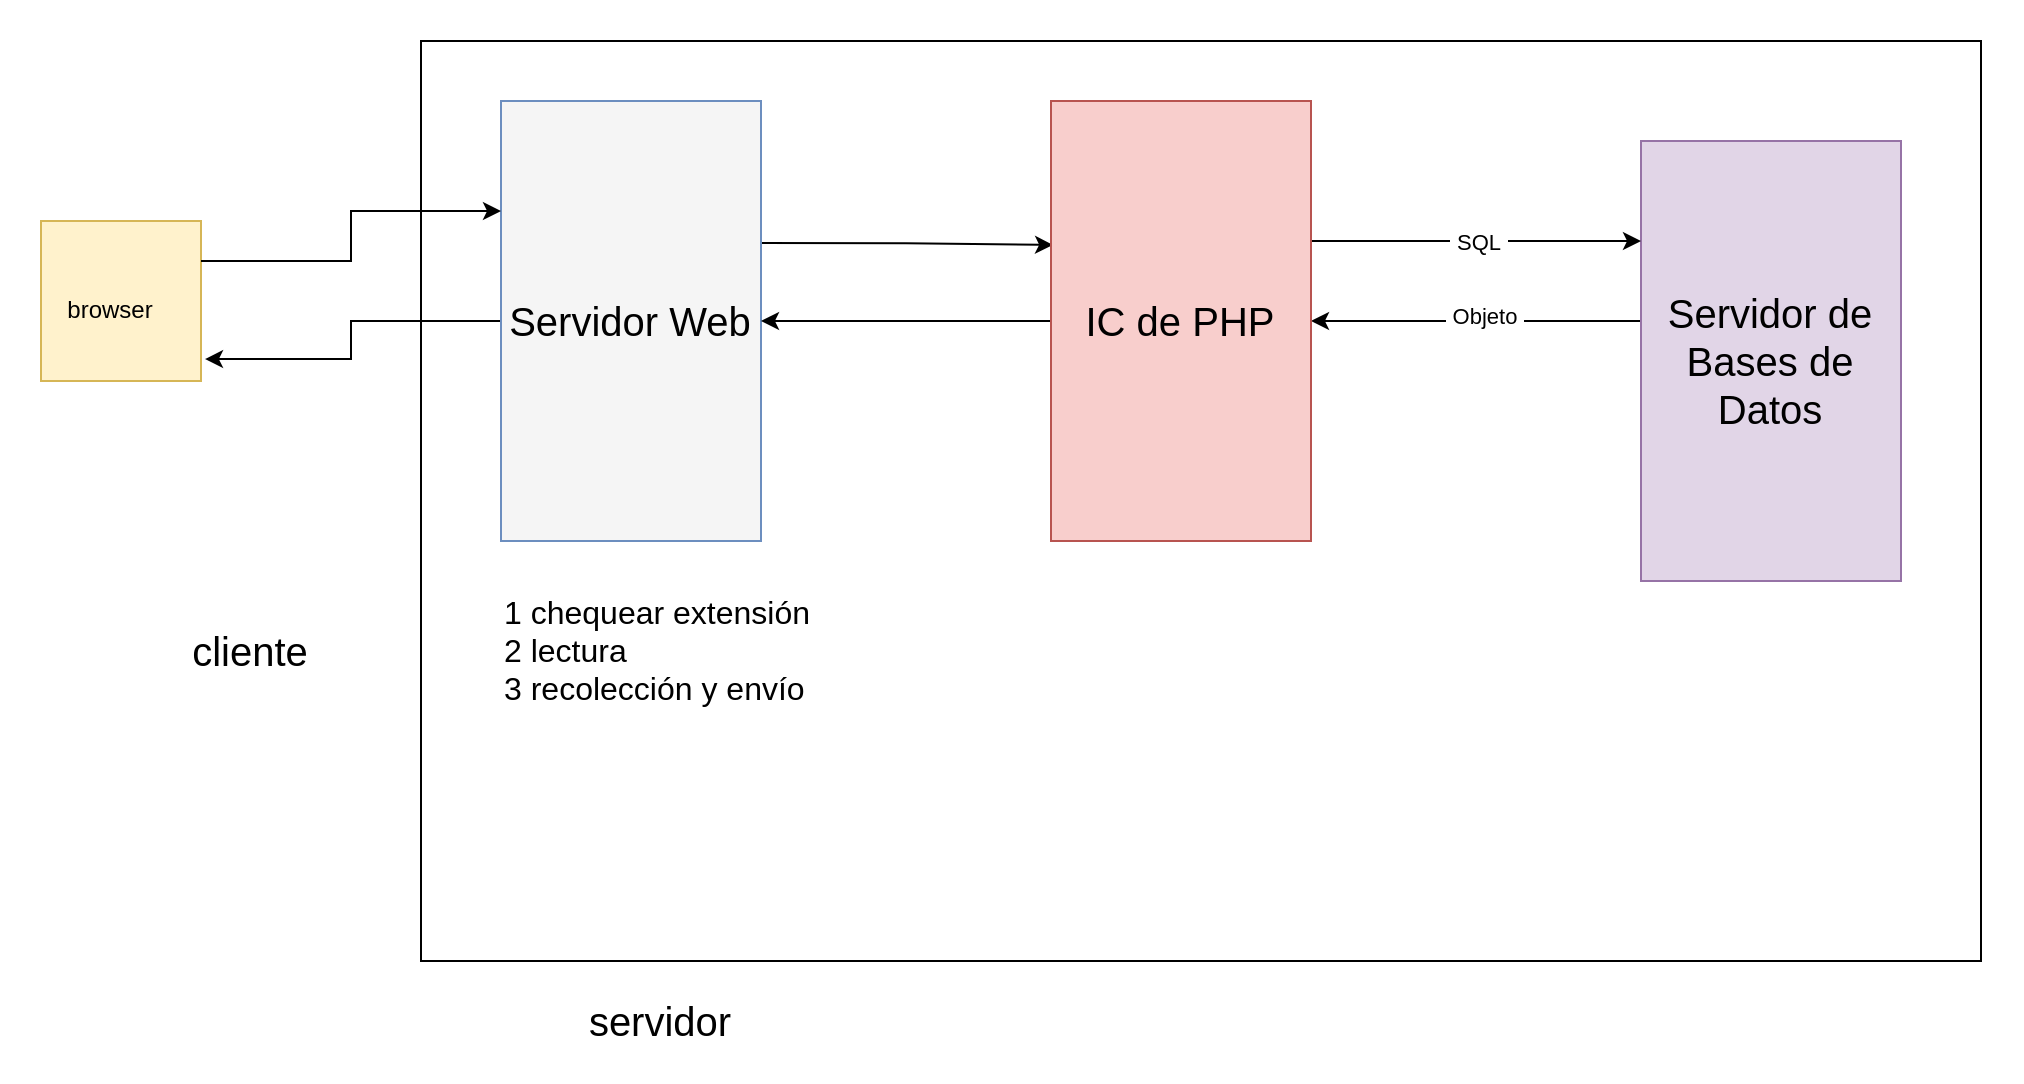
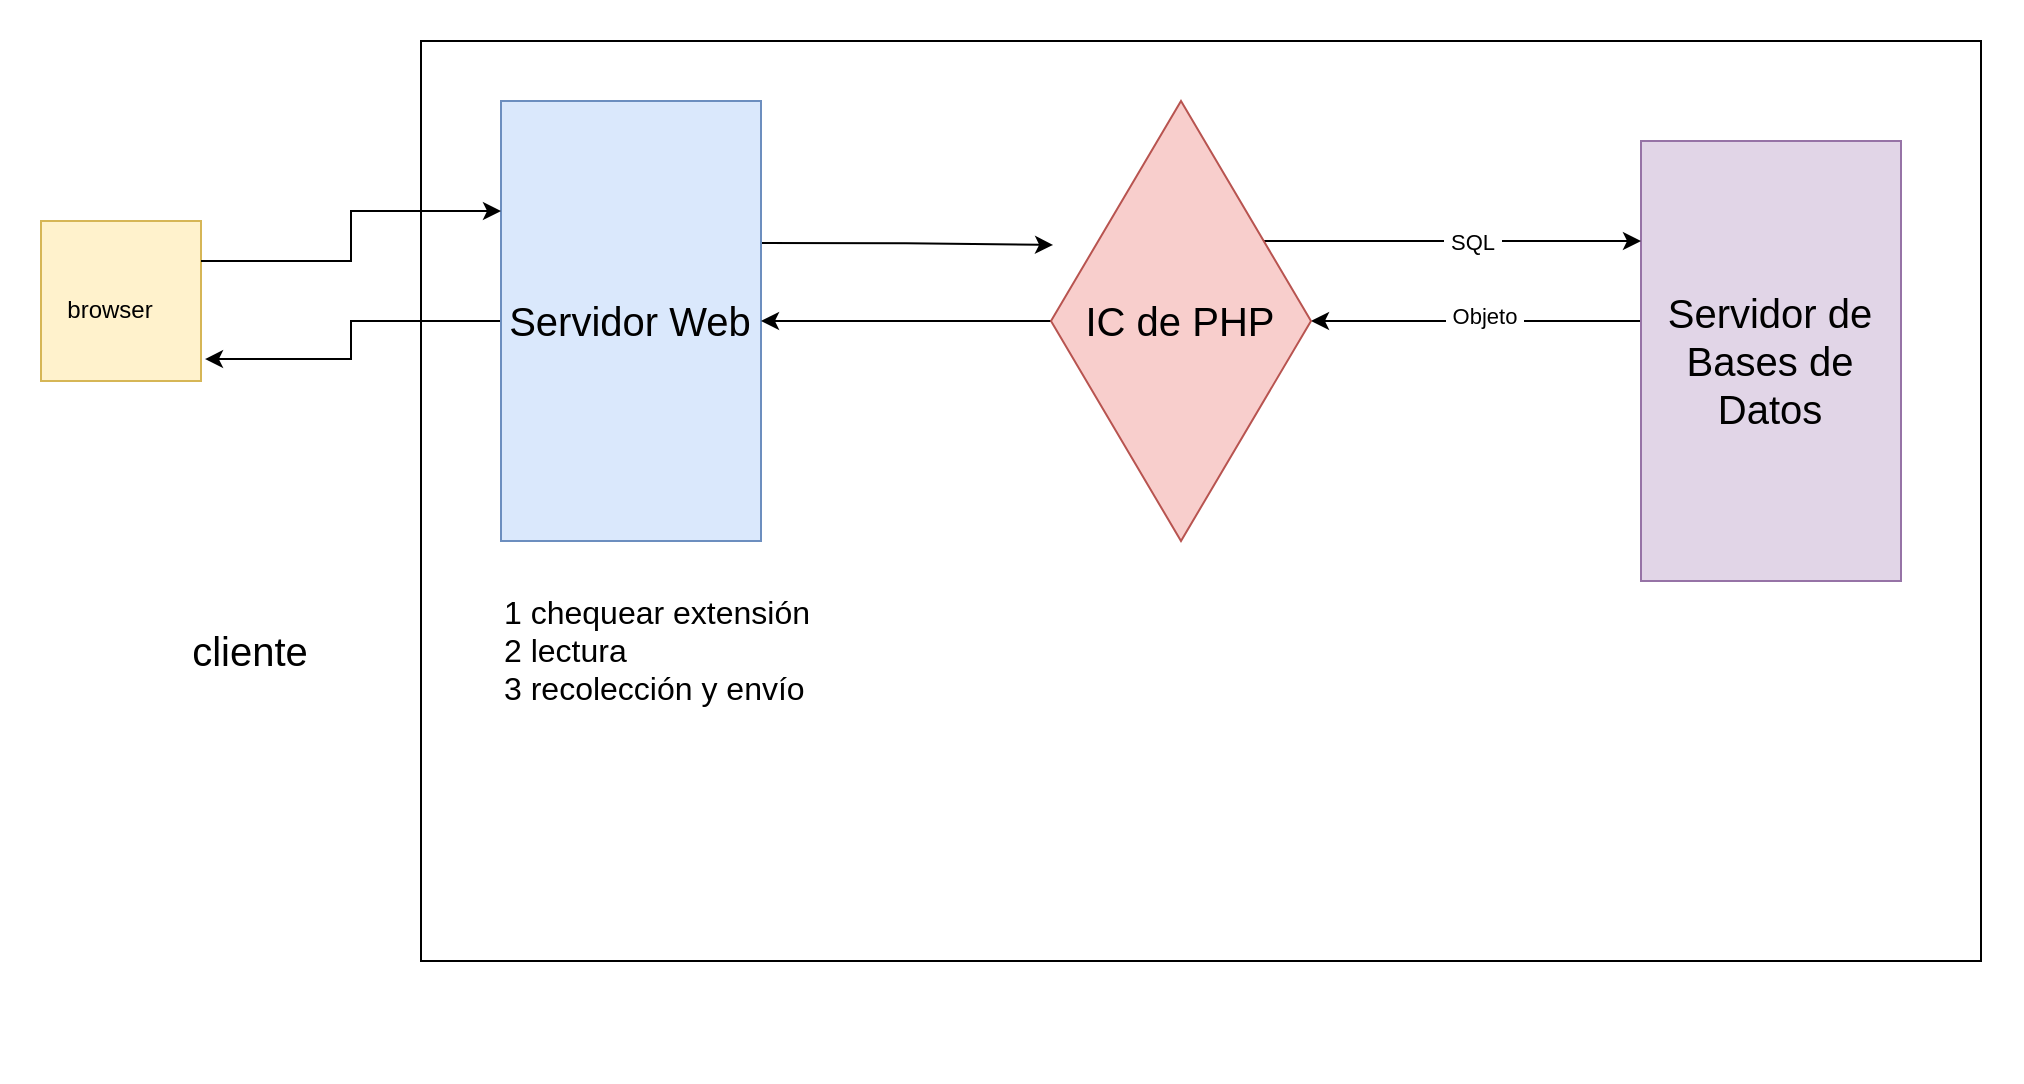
(631, 321) -> (631, 321)
(1181, 321) -> (1181, 321)
(661, 1021) -> none
